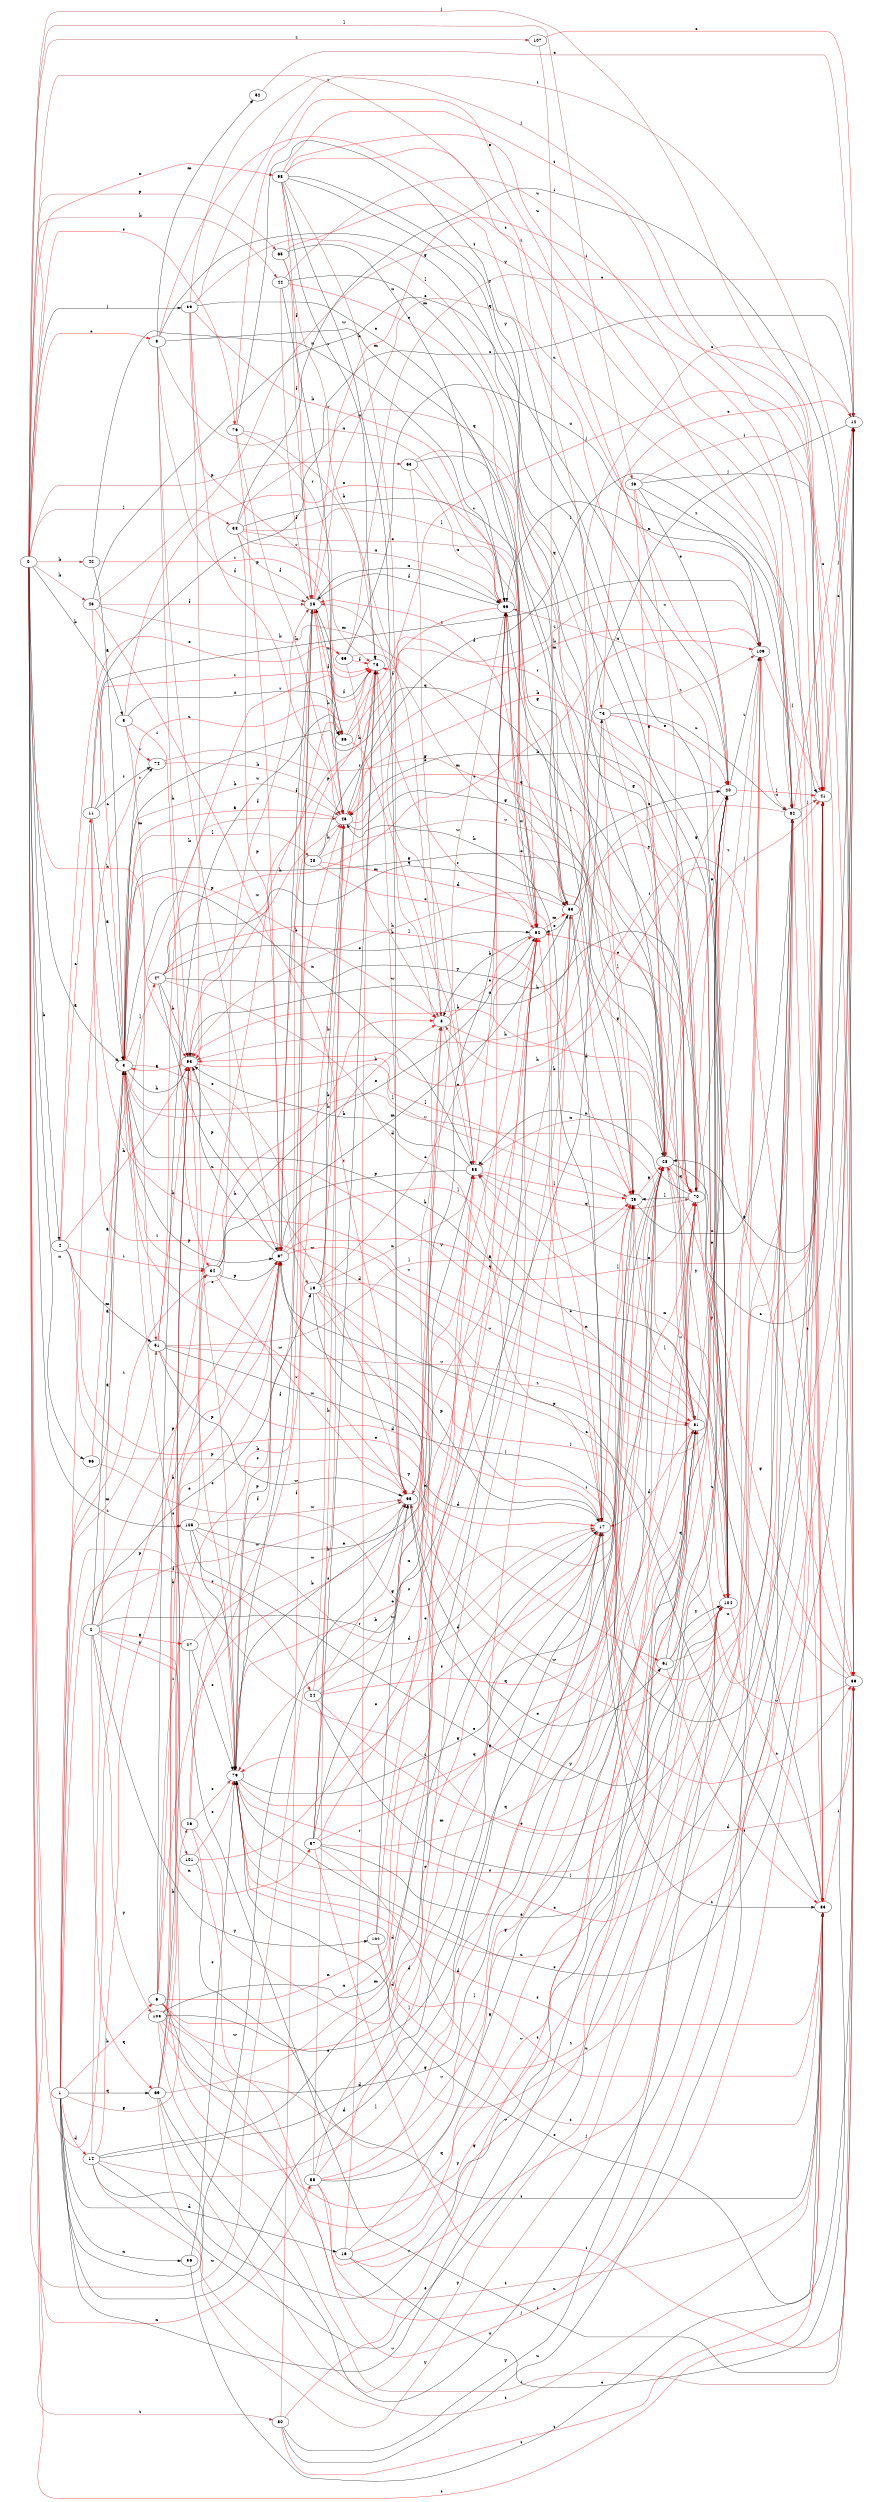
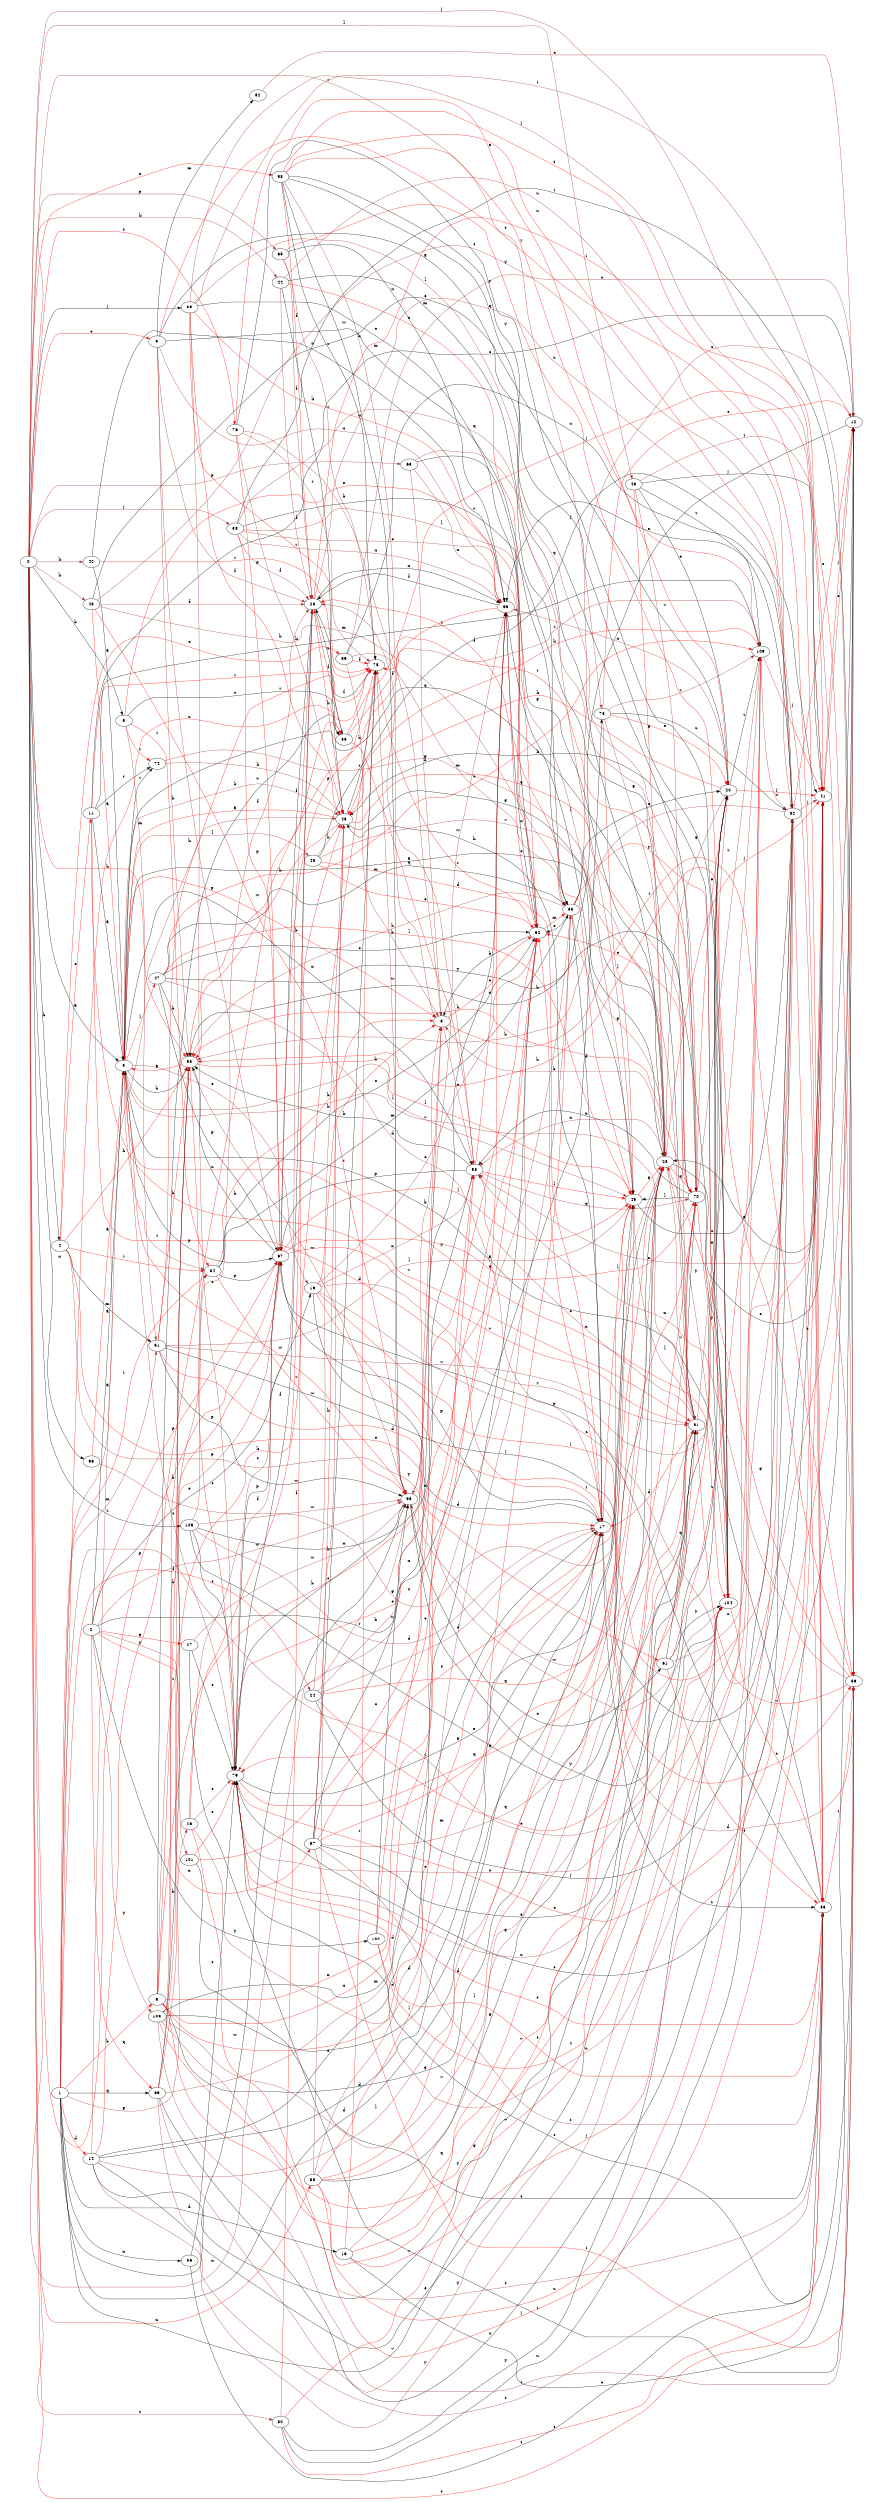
(538, 41) -> none
(108, 804) -> (108, 804)
(328, 1068) -> none
